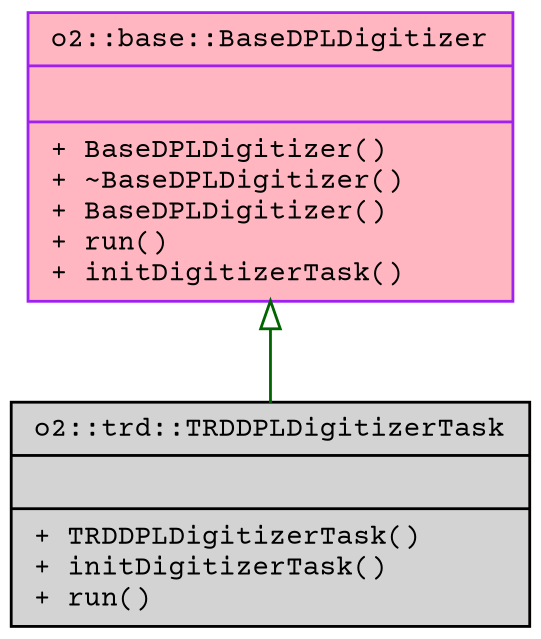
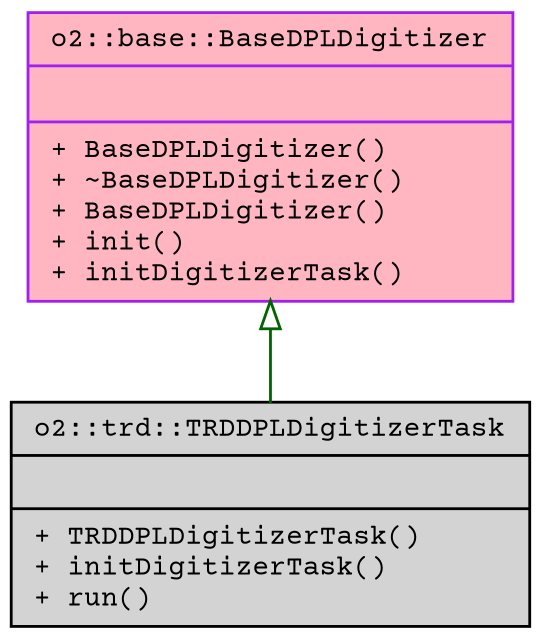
(111, 241) -> (119, 241)
